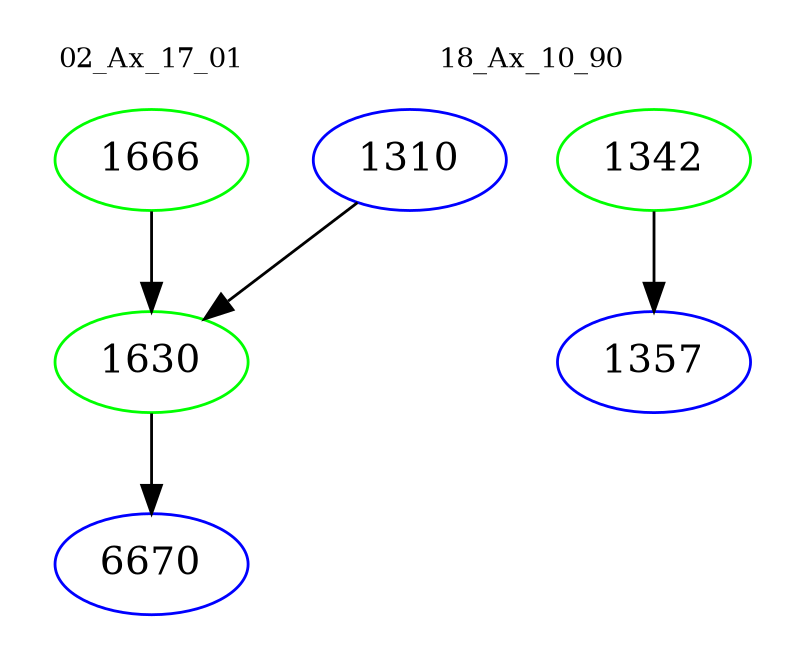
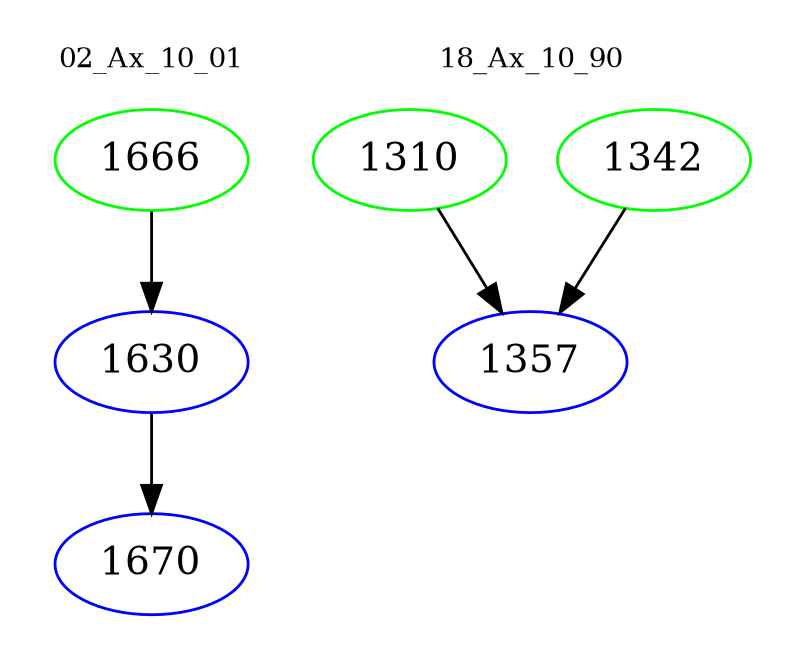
(152, 60) -> (152, 60)
(410, 160) -> (410, 160)
(309, 240) -> (462, 248)
(152, 362) -> (152, 362)
(152, 564) -> (152, 564)
